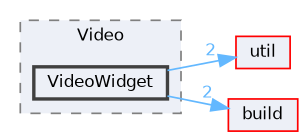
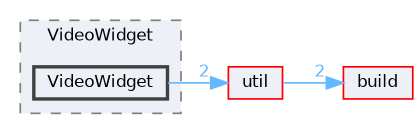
(101, 36) -> (101, 36)
(192, 101) -> (304, 83)
